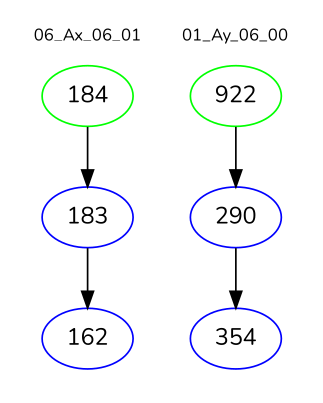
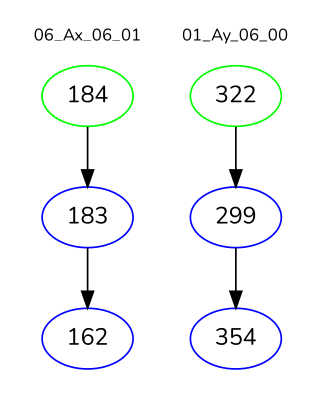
(236, 96) -> (236, 96)
(236, 217) -> (236, 217)
